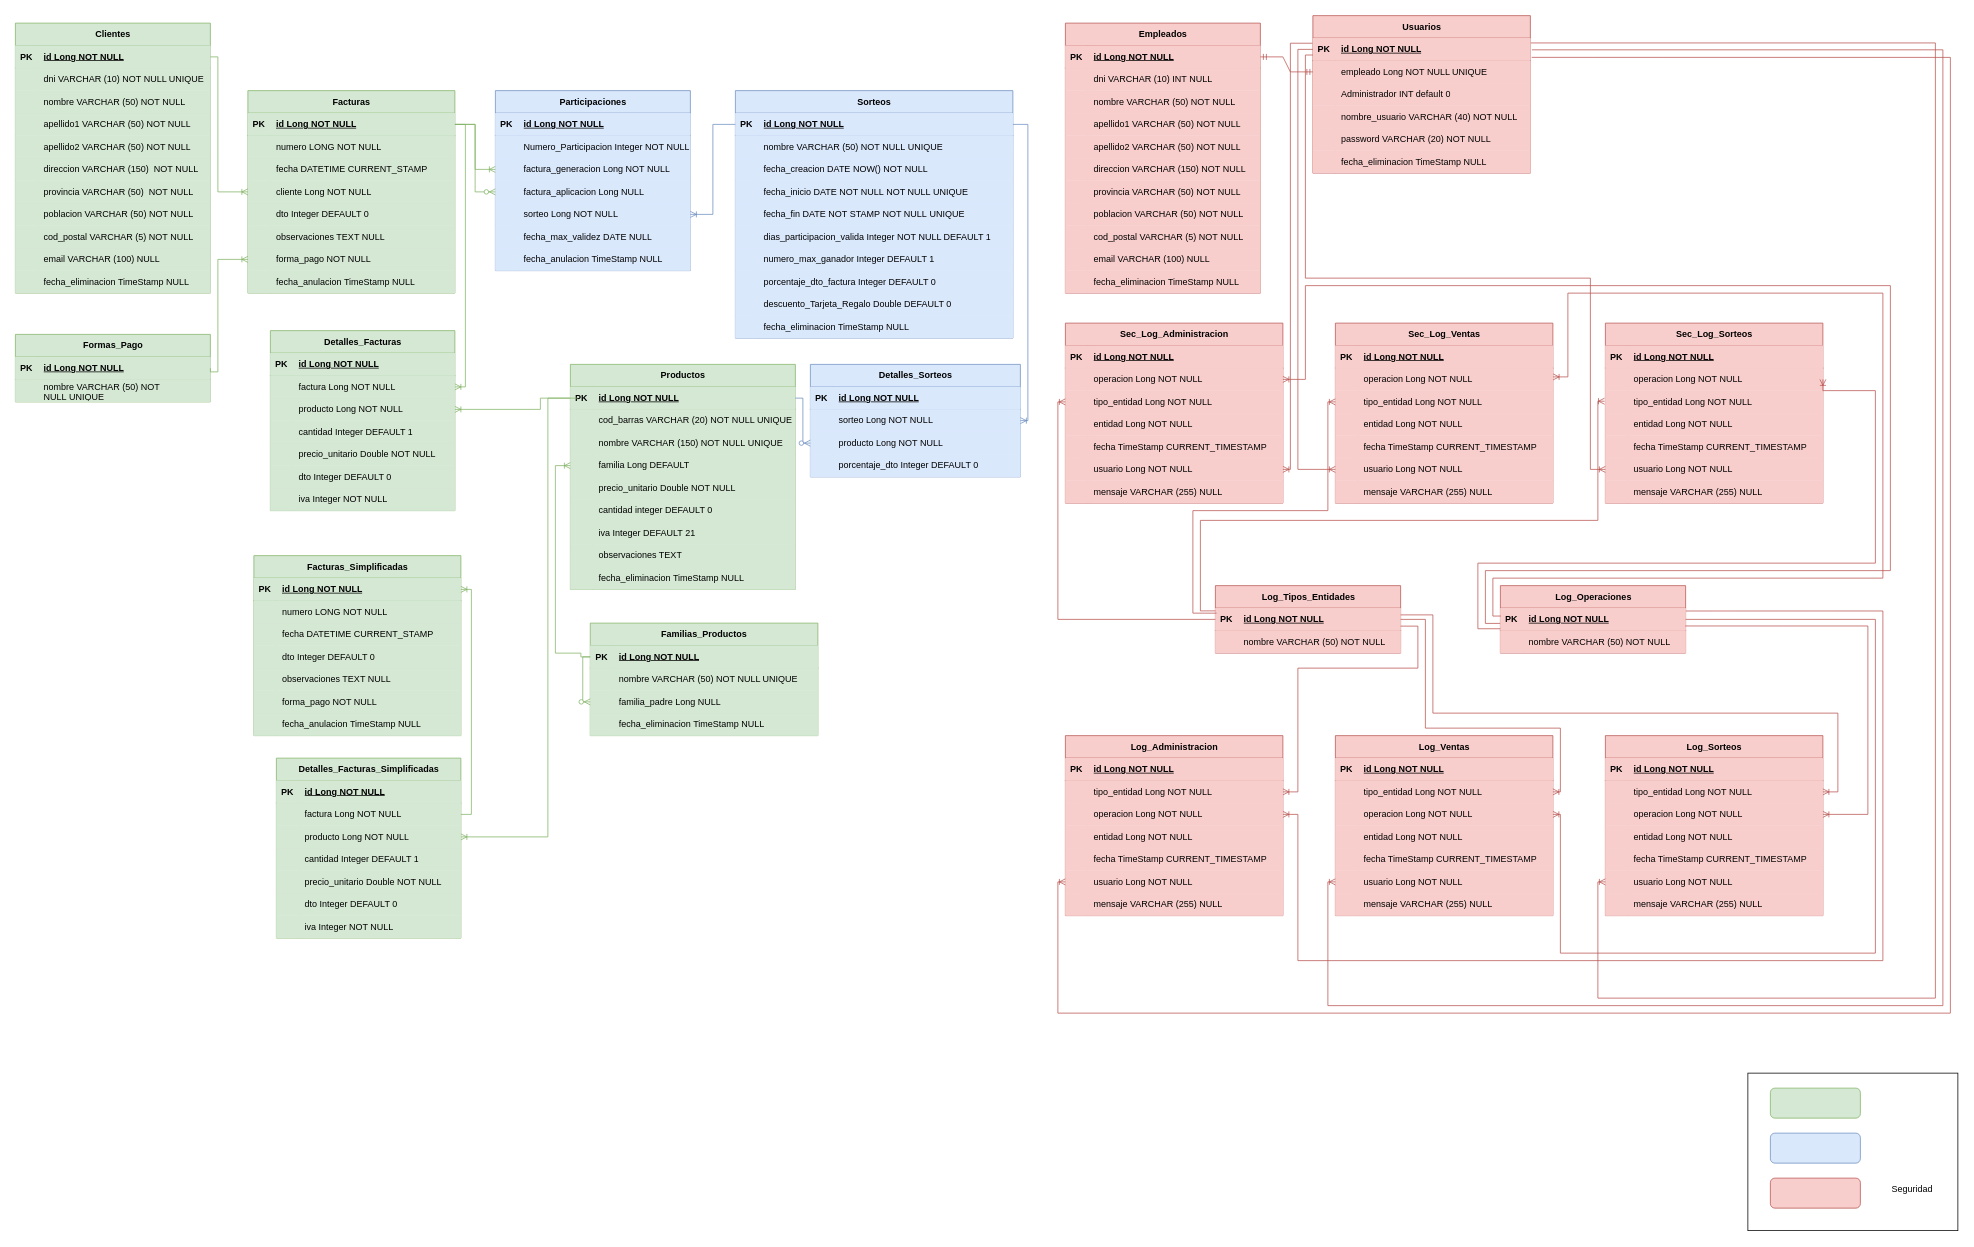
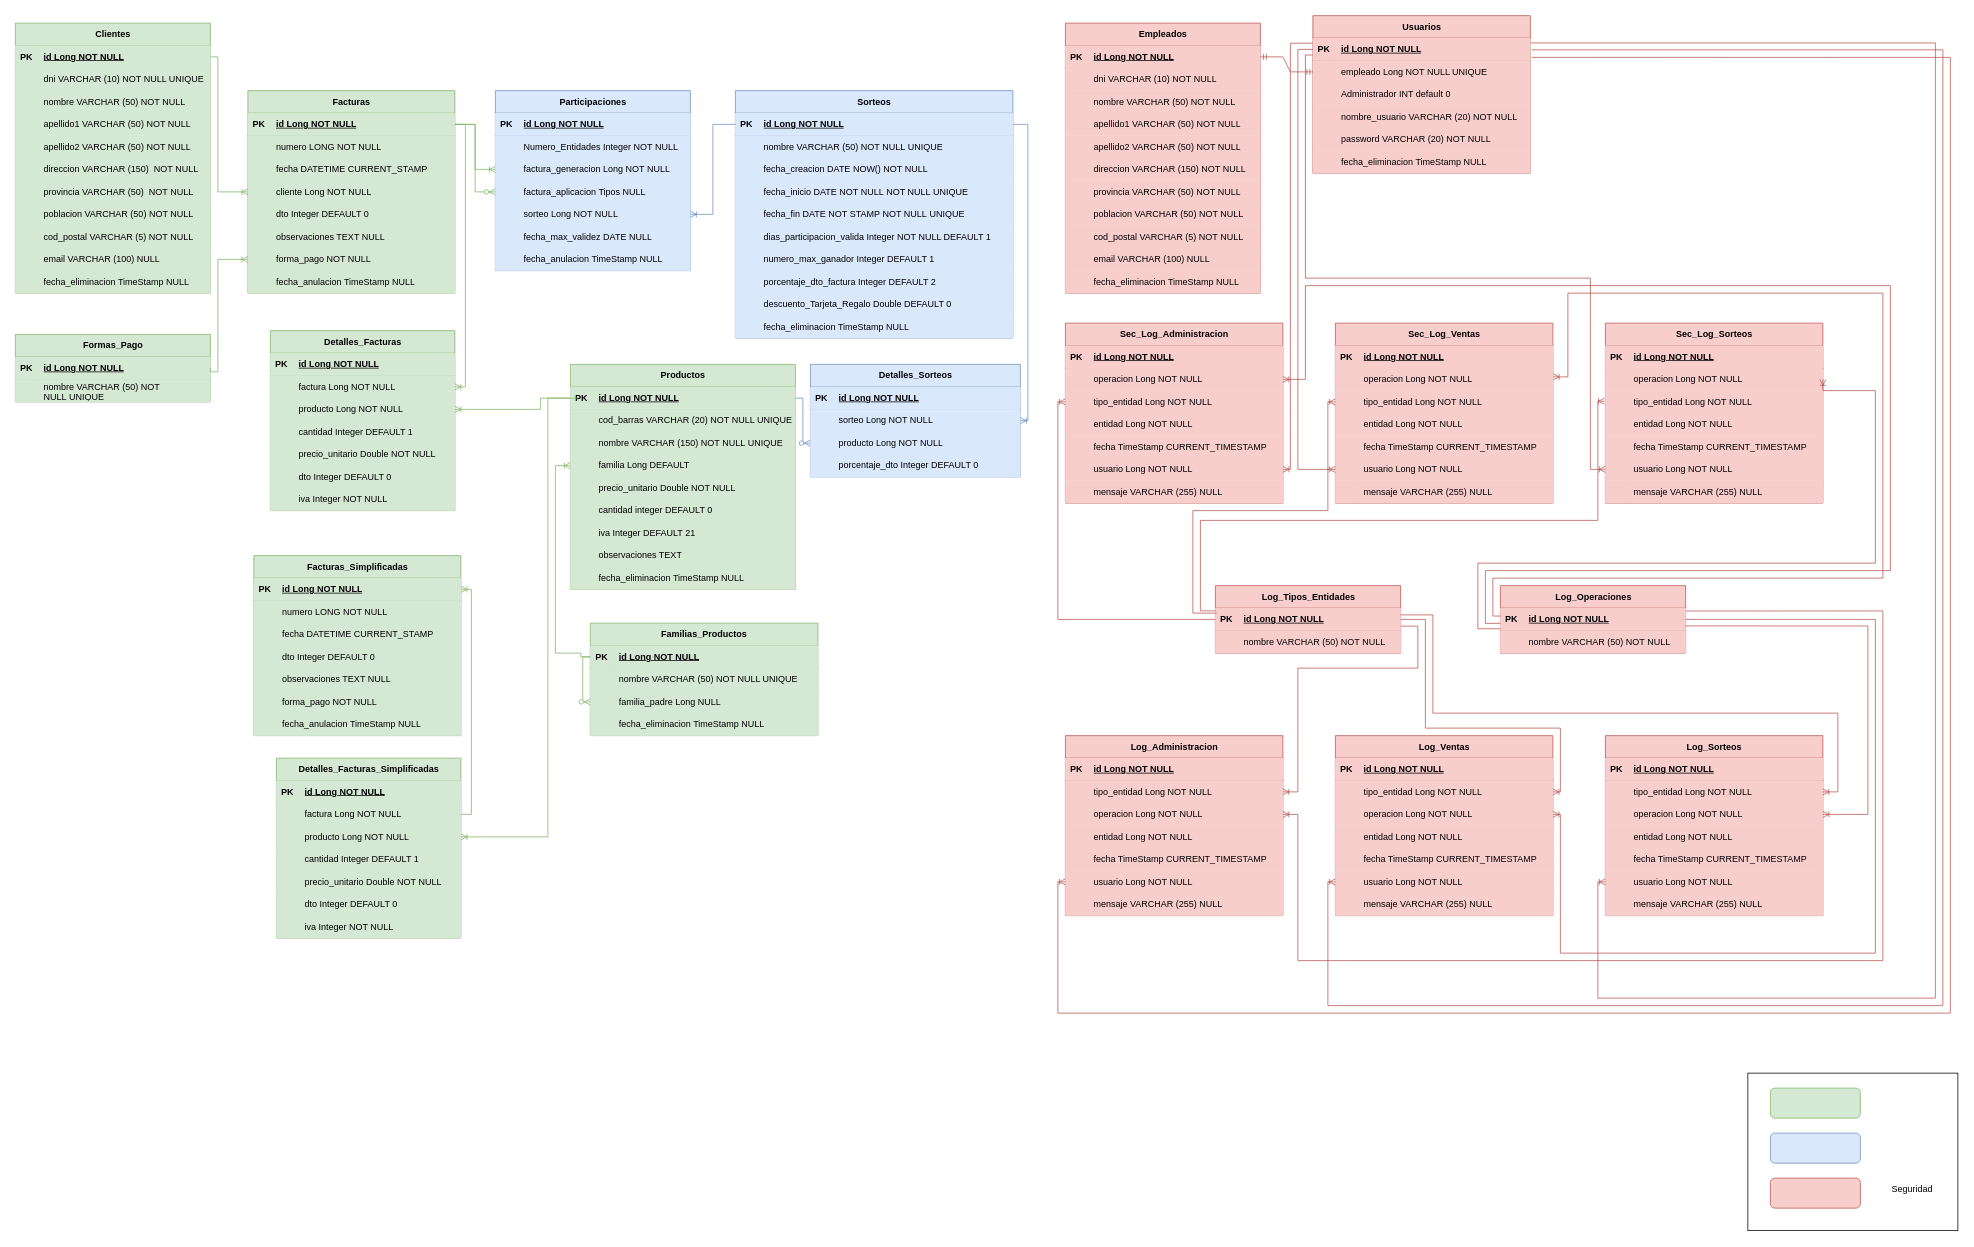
(1152, 79) -> (1152, 79)
(1426, 117) -> (1426, 117)
(607, 147) -> (602, 147)
(589, 192) -> (590, 192)
(861, 282) -> (861, 282)
